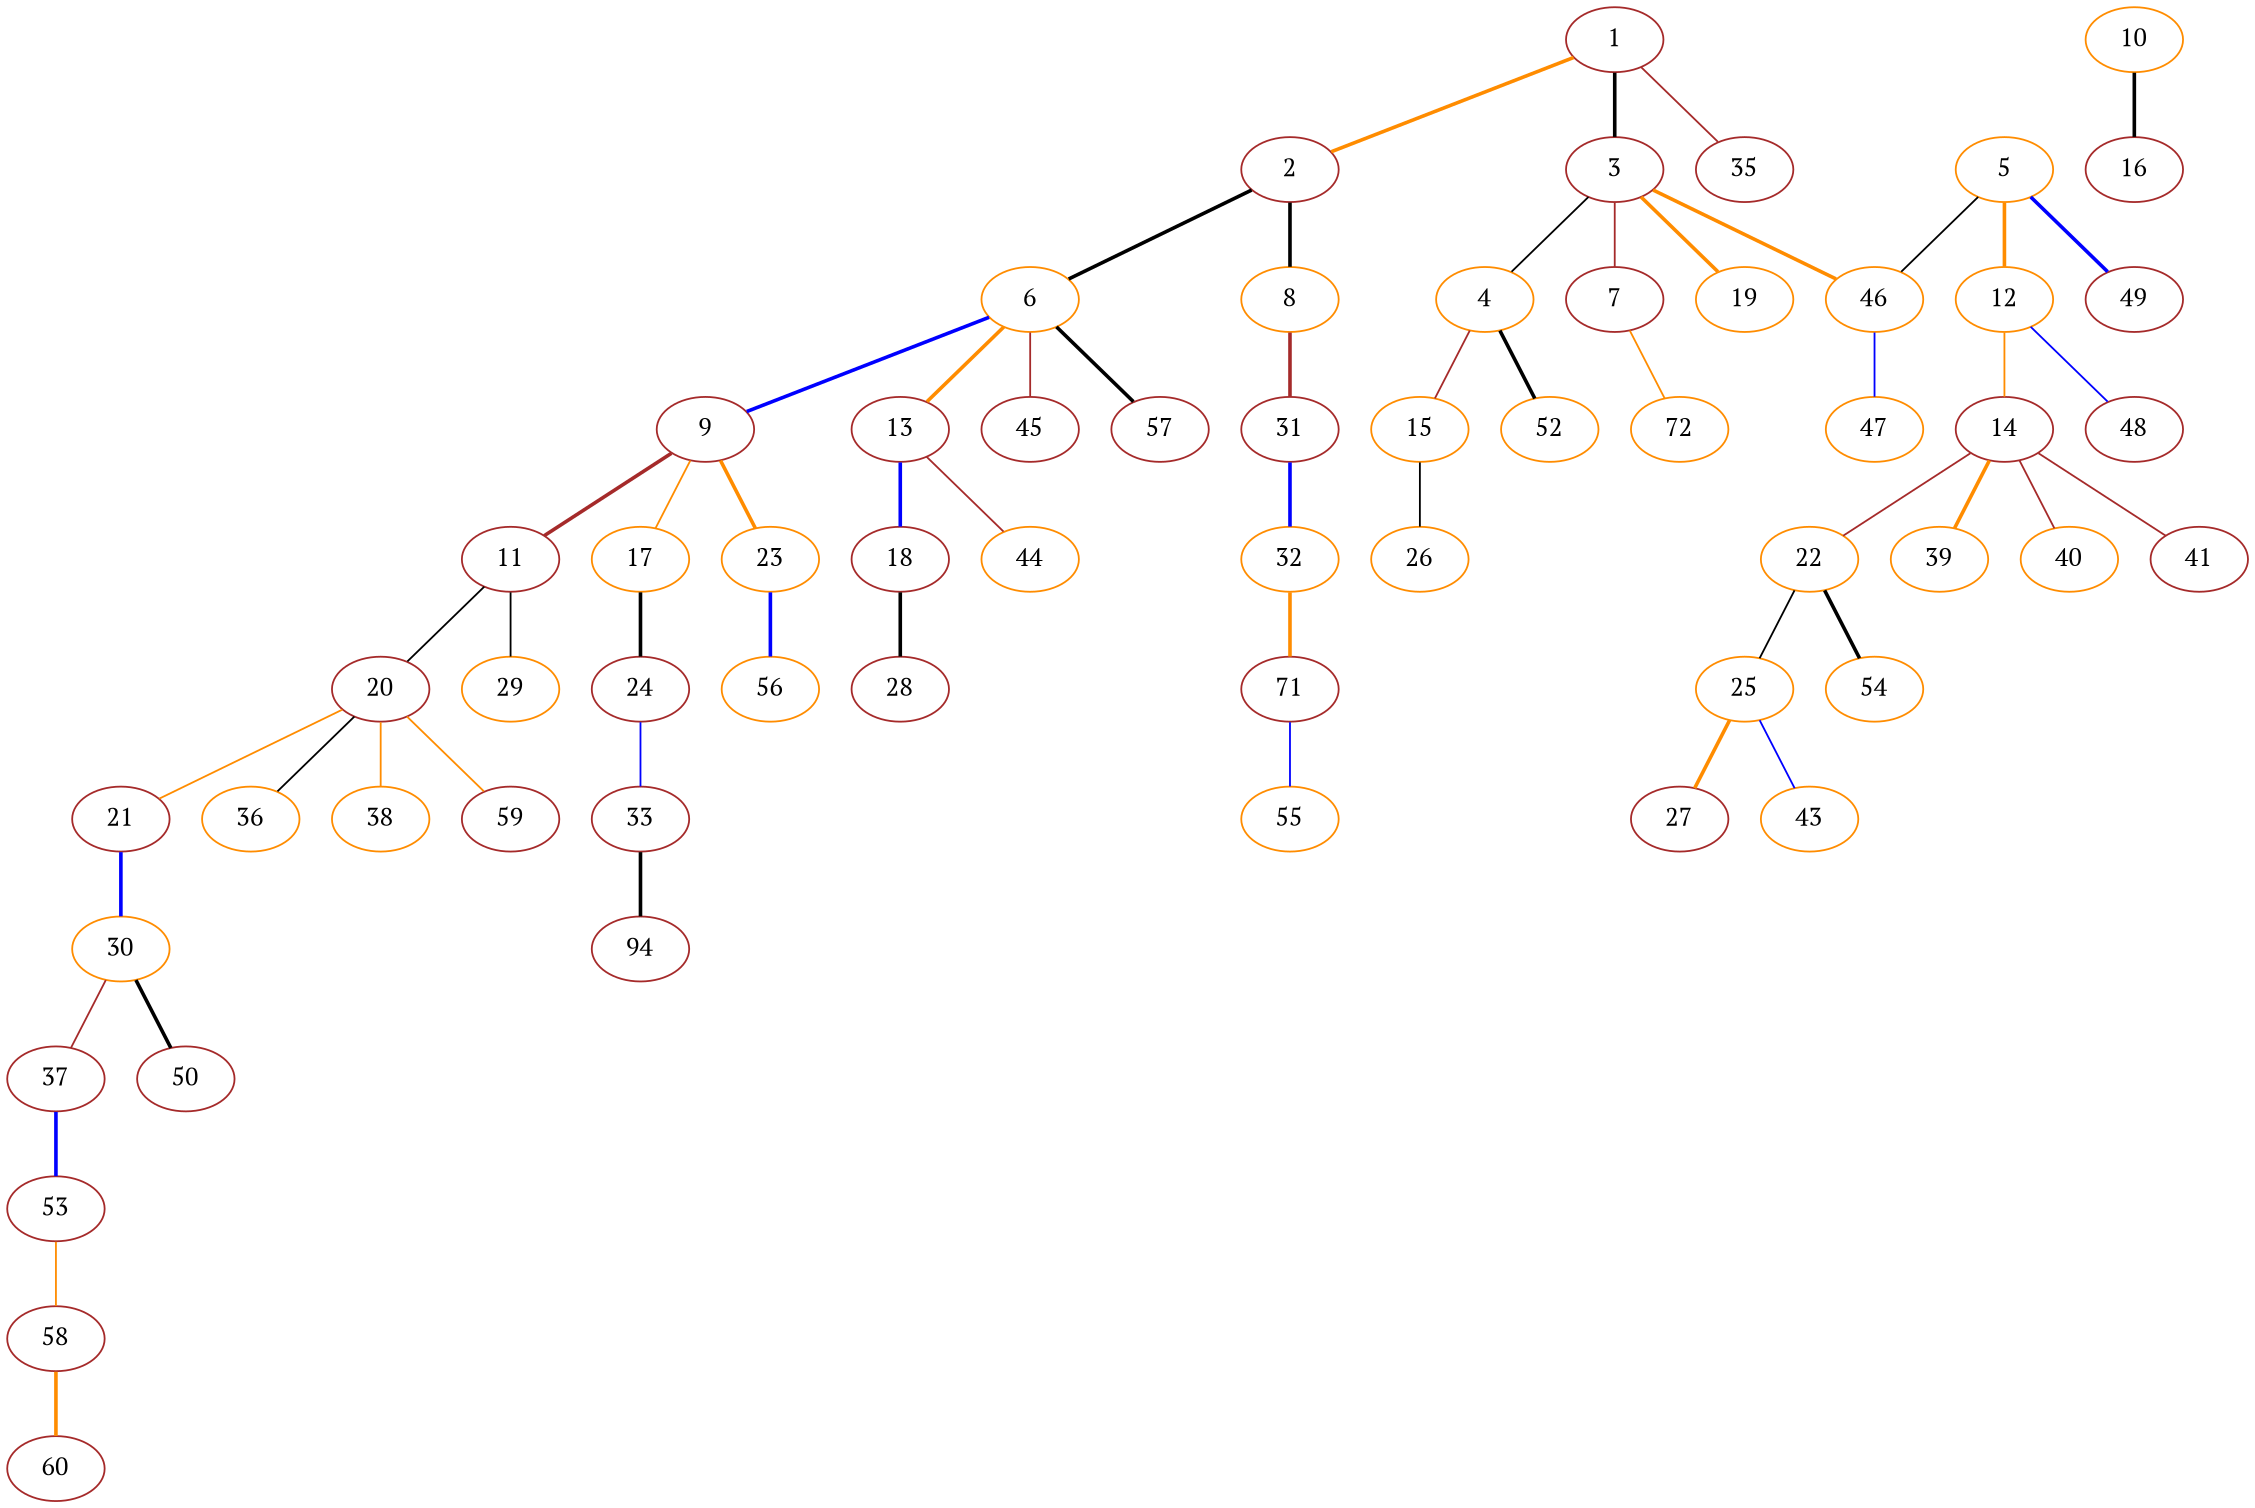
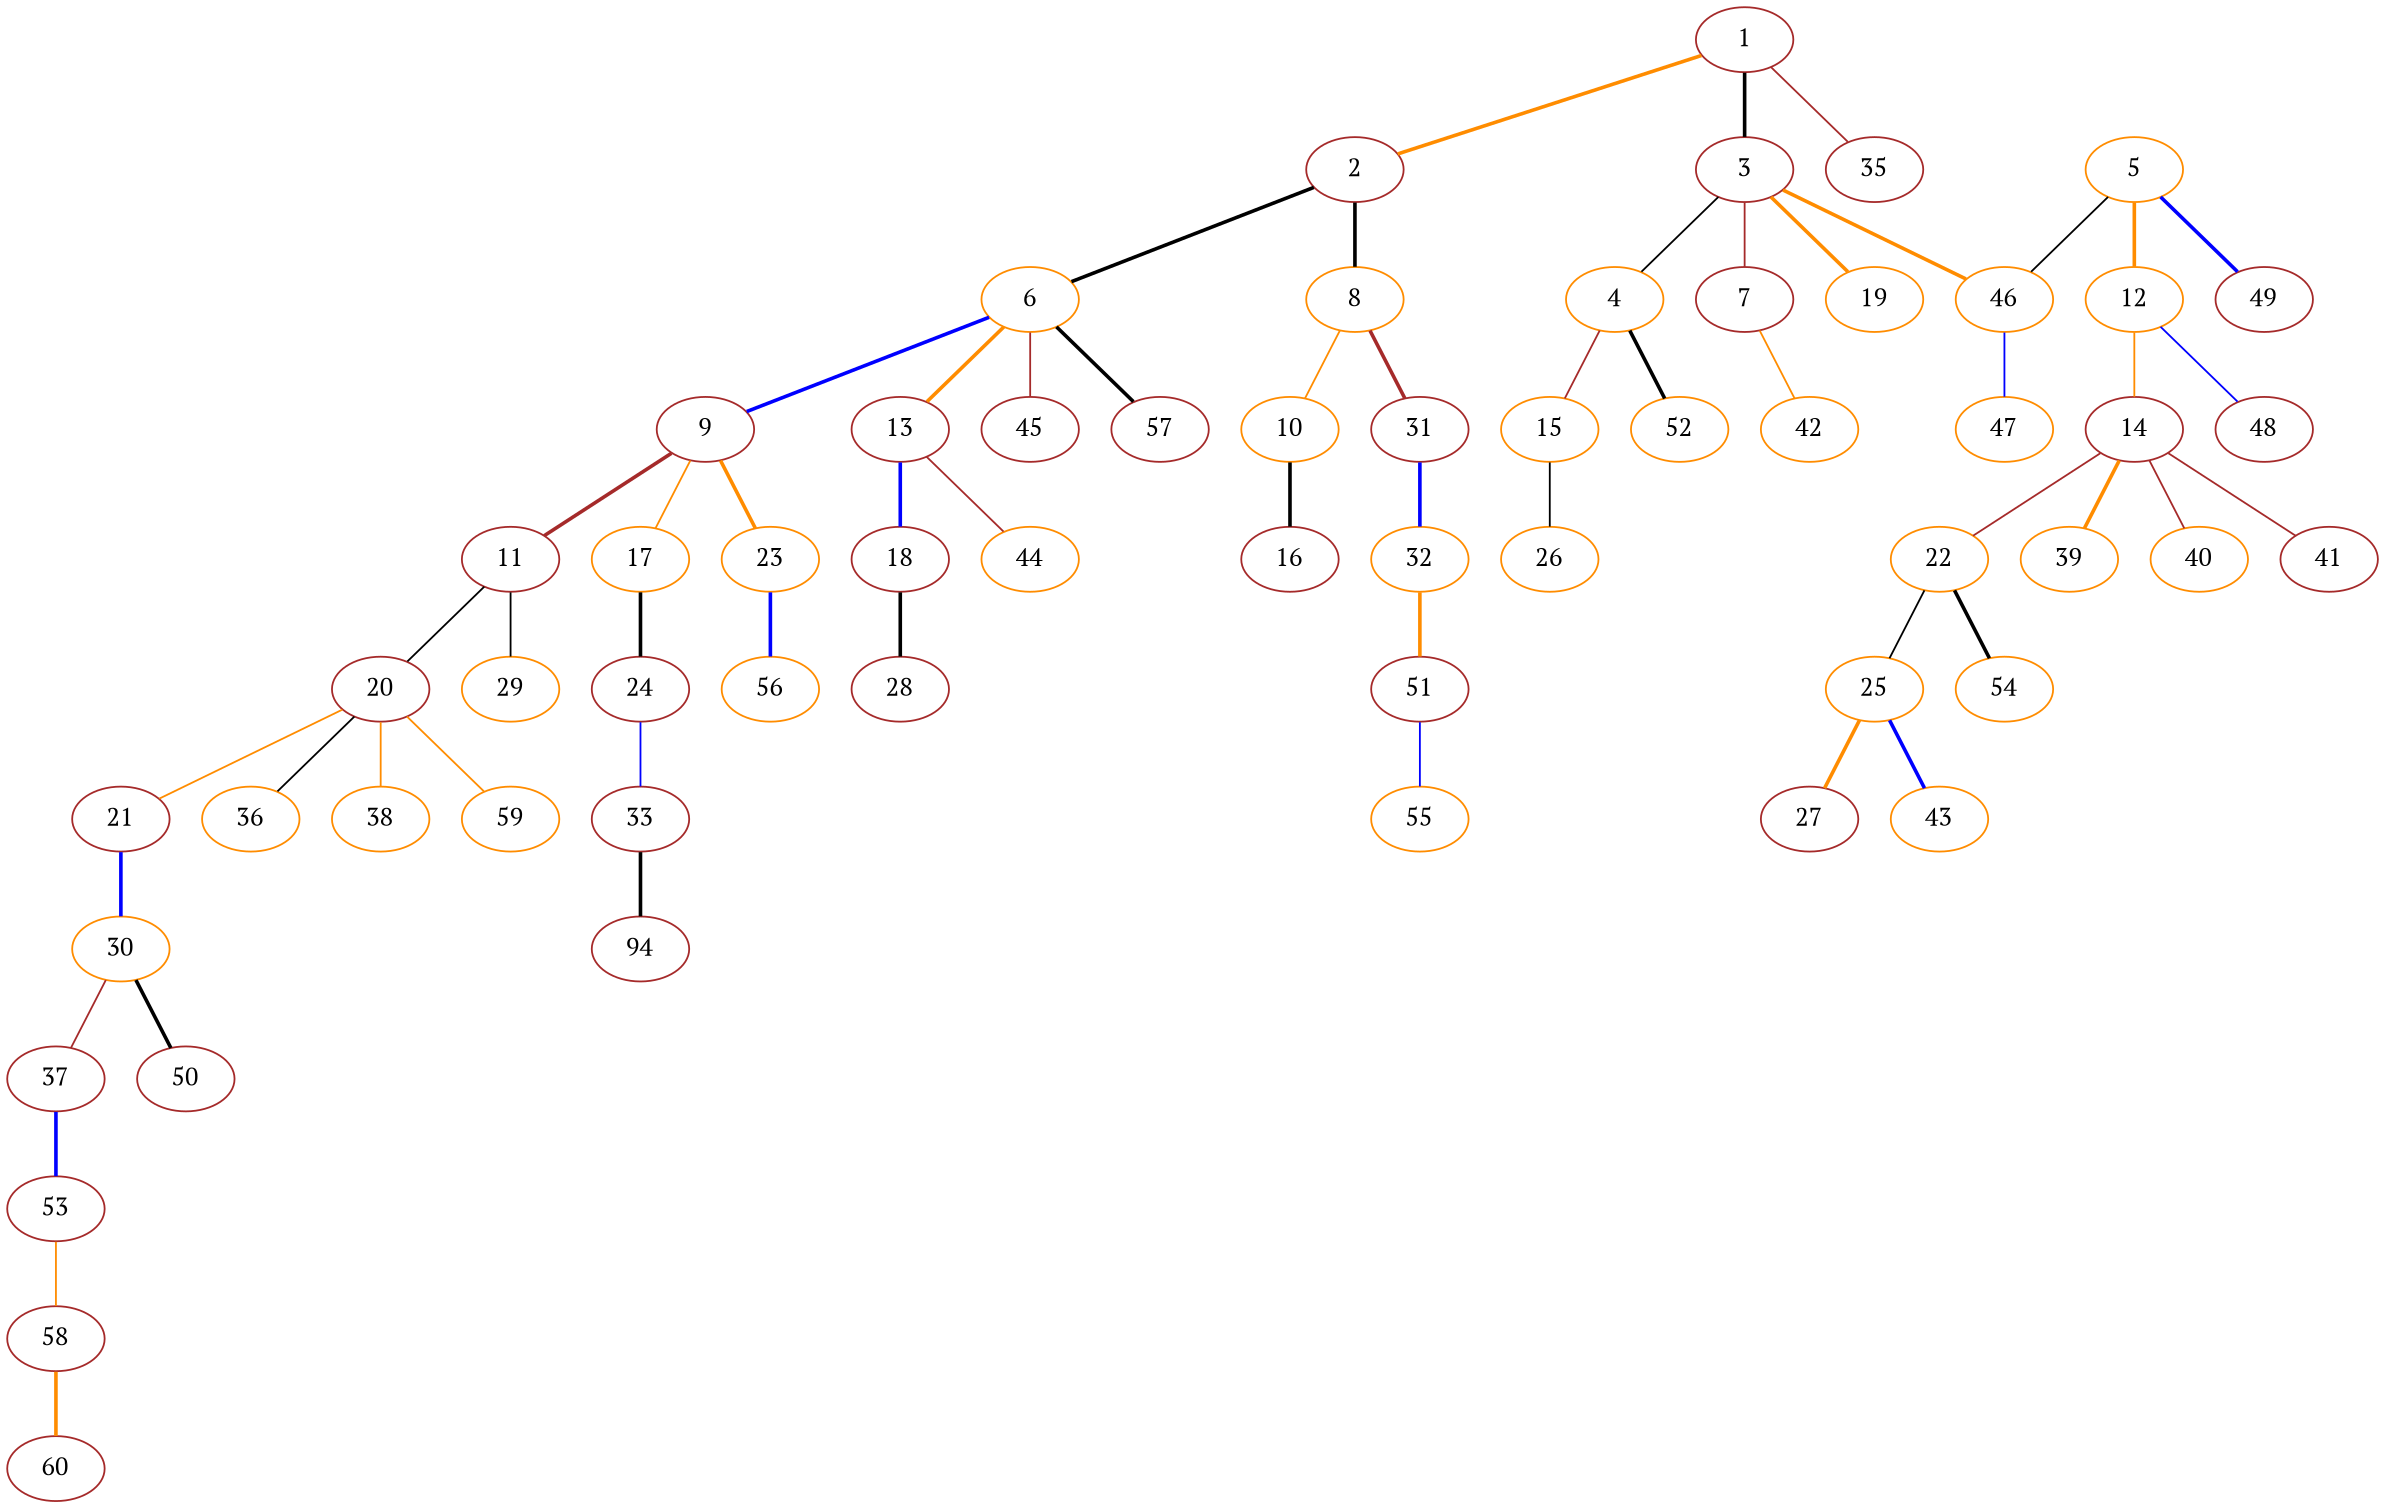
none -> (1322, 365)
(1680, 429) -> (1810, 429)
(1290, 689) -> (1420, 689)
(1777, 754) -> (1907, 754)
(511, 819) -> (511, 819)
